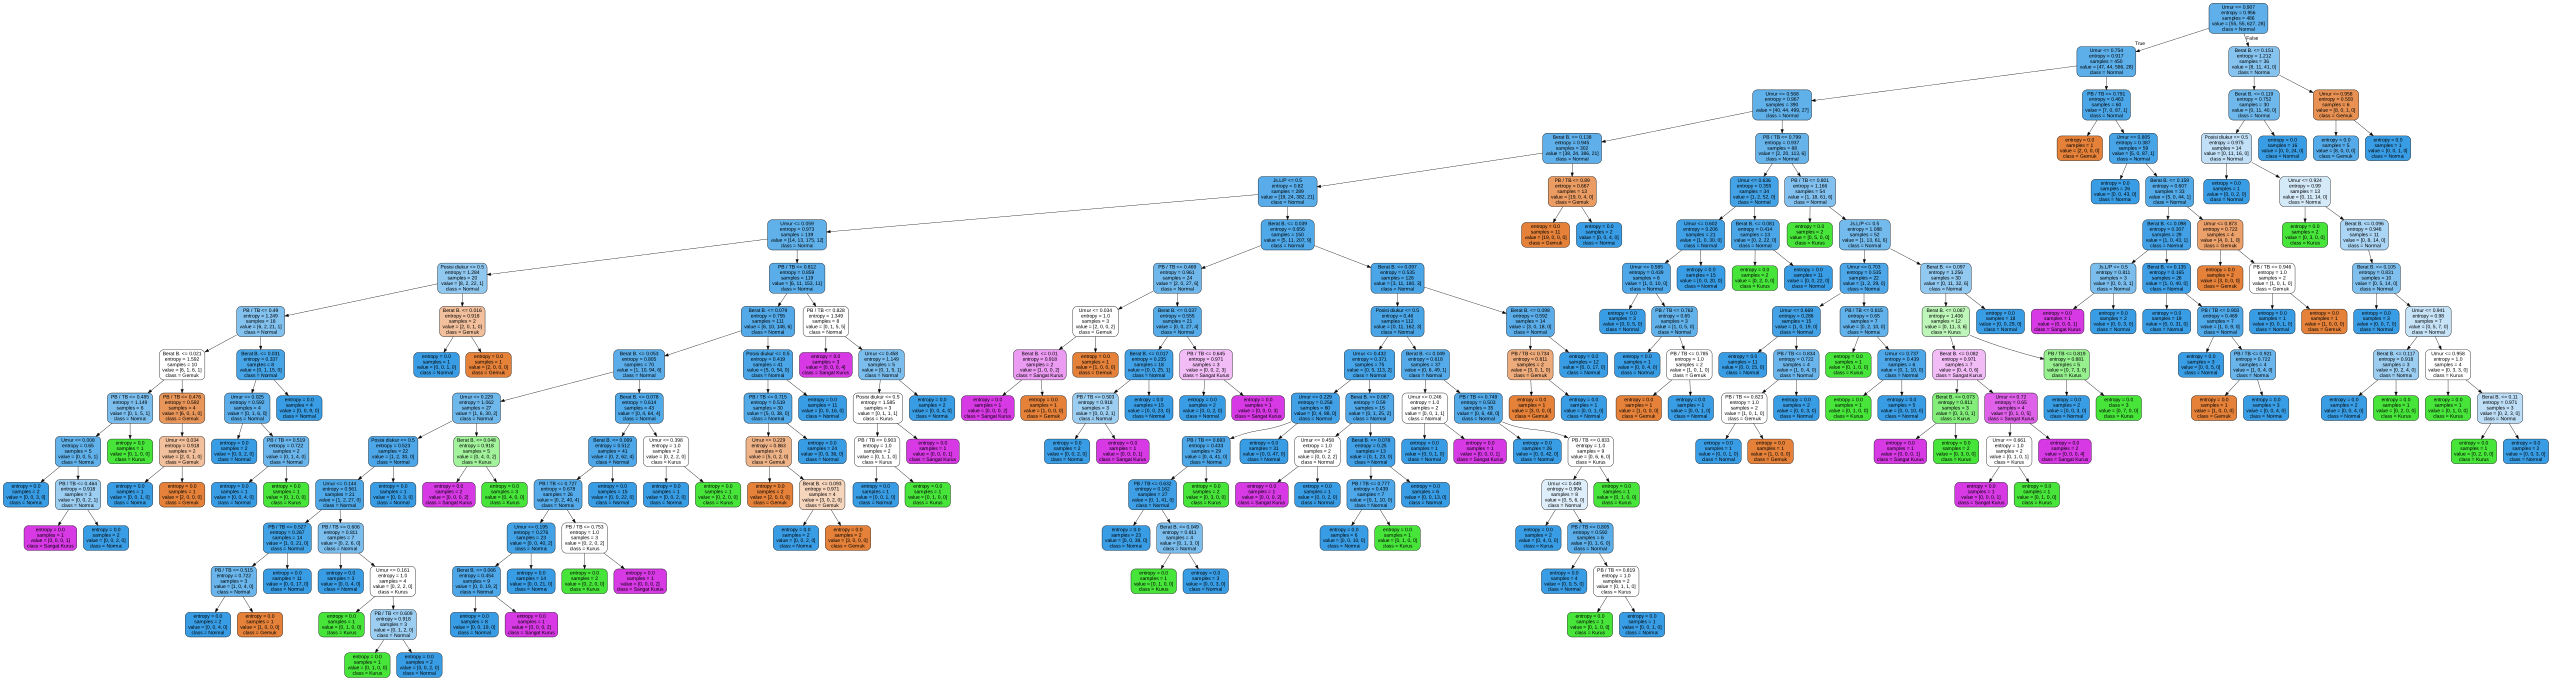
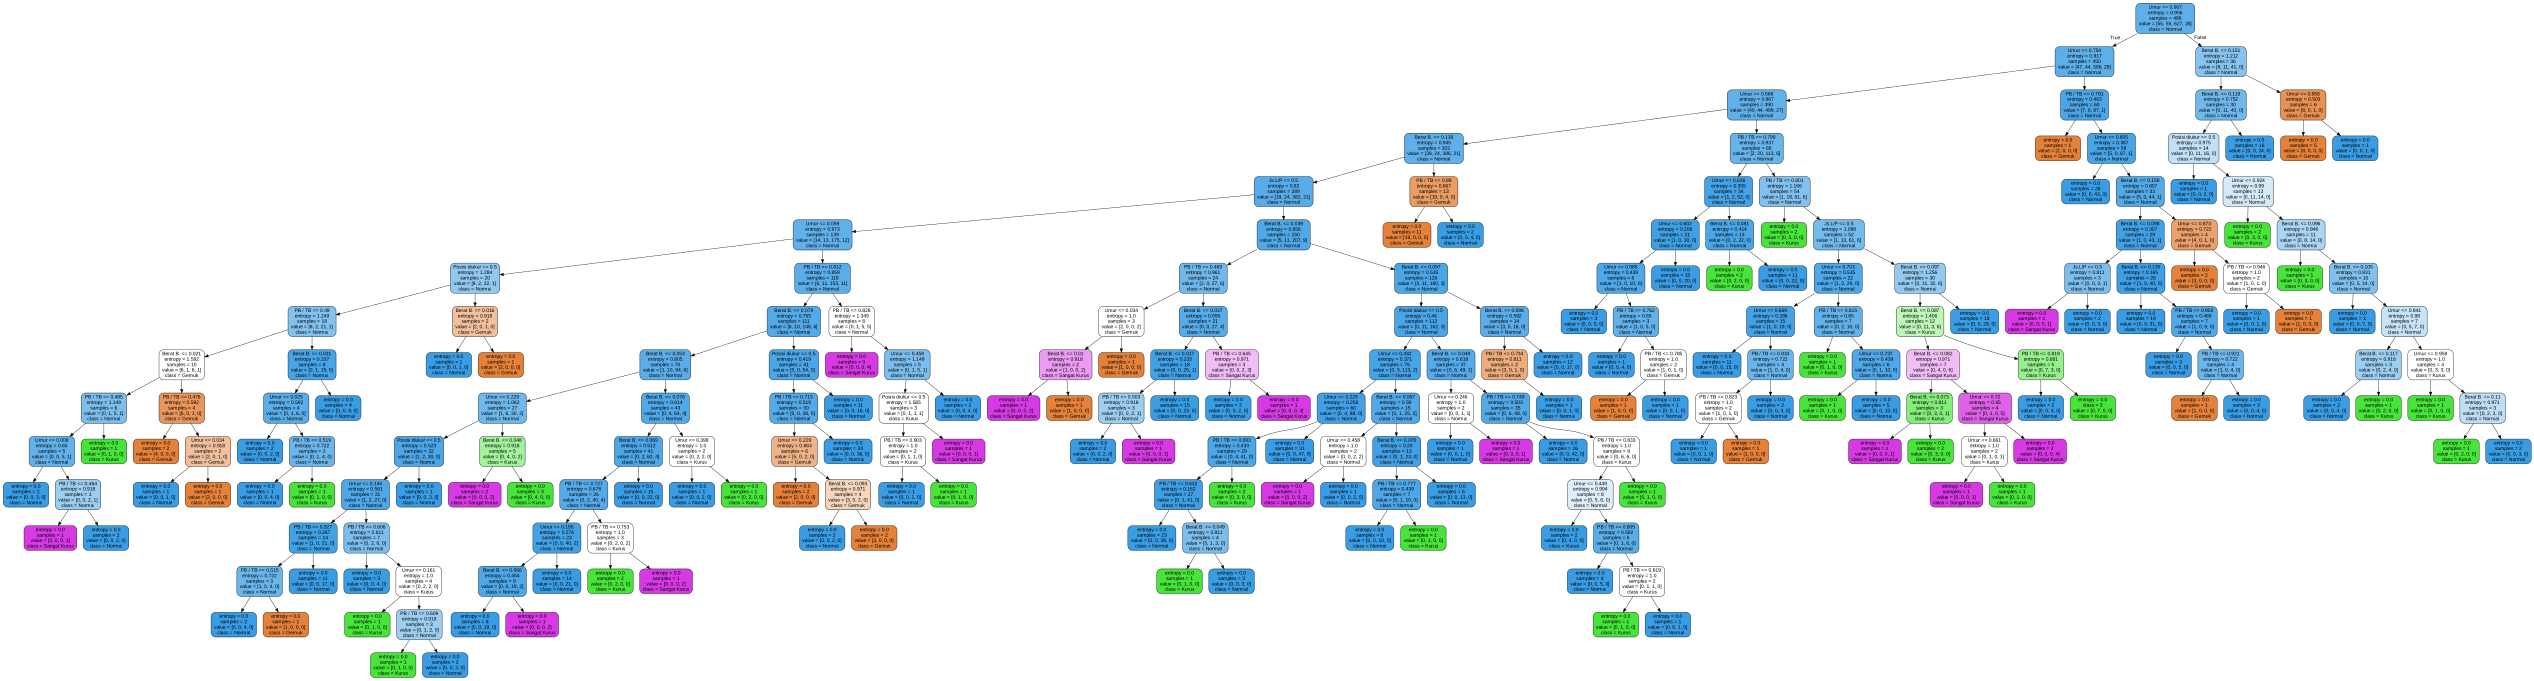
(2336, 148) -> (2303, 148)
none -> (2300, 278)
(1532, 408) -> none
none -> (156, 451)
